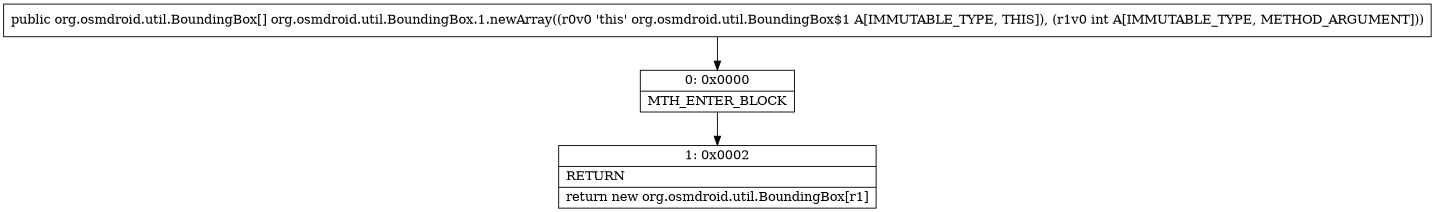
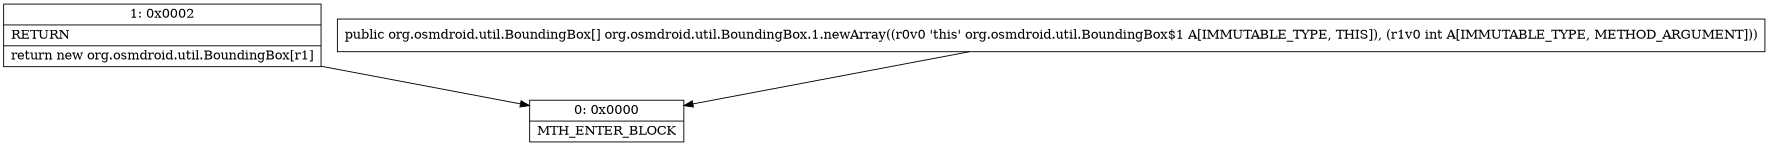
(717, 124) -> (421, 85)
